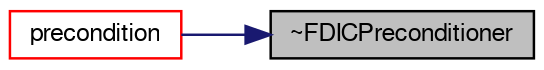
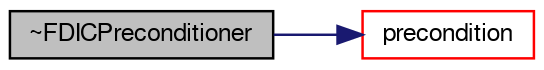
(213, 35) -> (305, 35)
